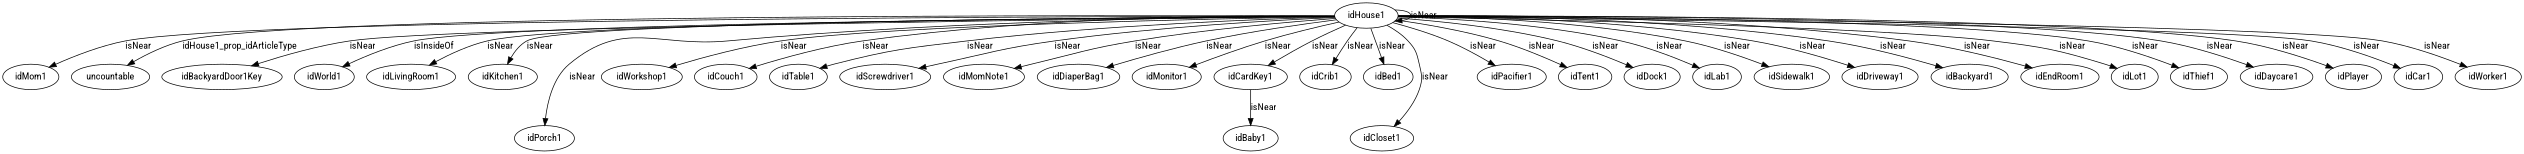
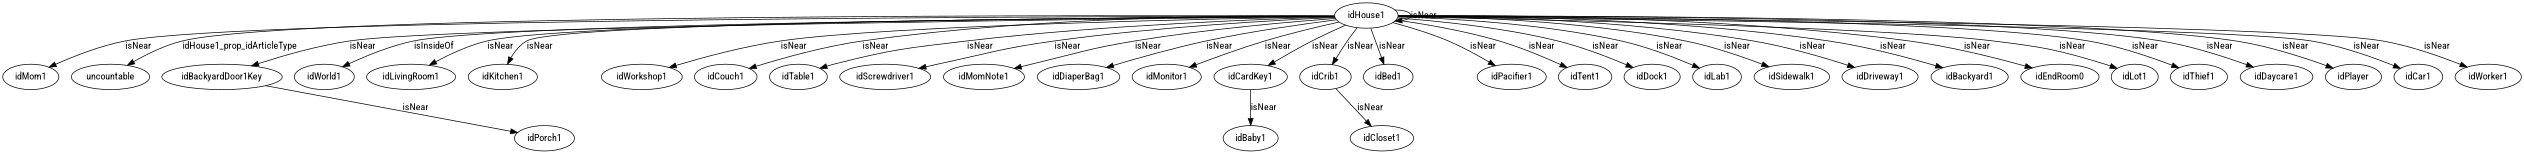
(773, 37) -> (388, 108)
(1421, 70) -> (1351, 105)
(2060, 77) -> (2060, 77)
